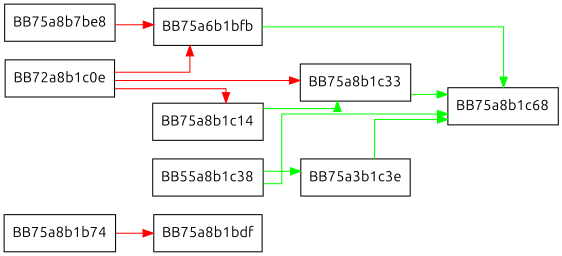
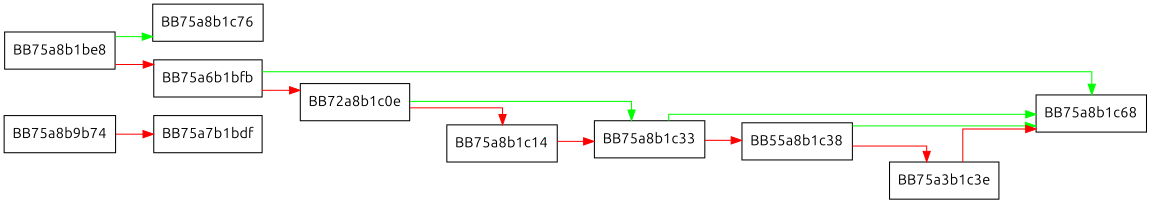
(60, 23) -> (60, 51)
none -> (208, 23)
(160, 72) -> (276, 90)
(202, 80) -> (525, 101)
(301, 109) -> (571, 141)
(375, 120) -> (963, 133)
none -> (718, 140)
(275, 171) -> (892, 146)
(60, 233) -> (60, 134)
(208, 233) -> (208, 134)
